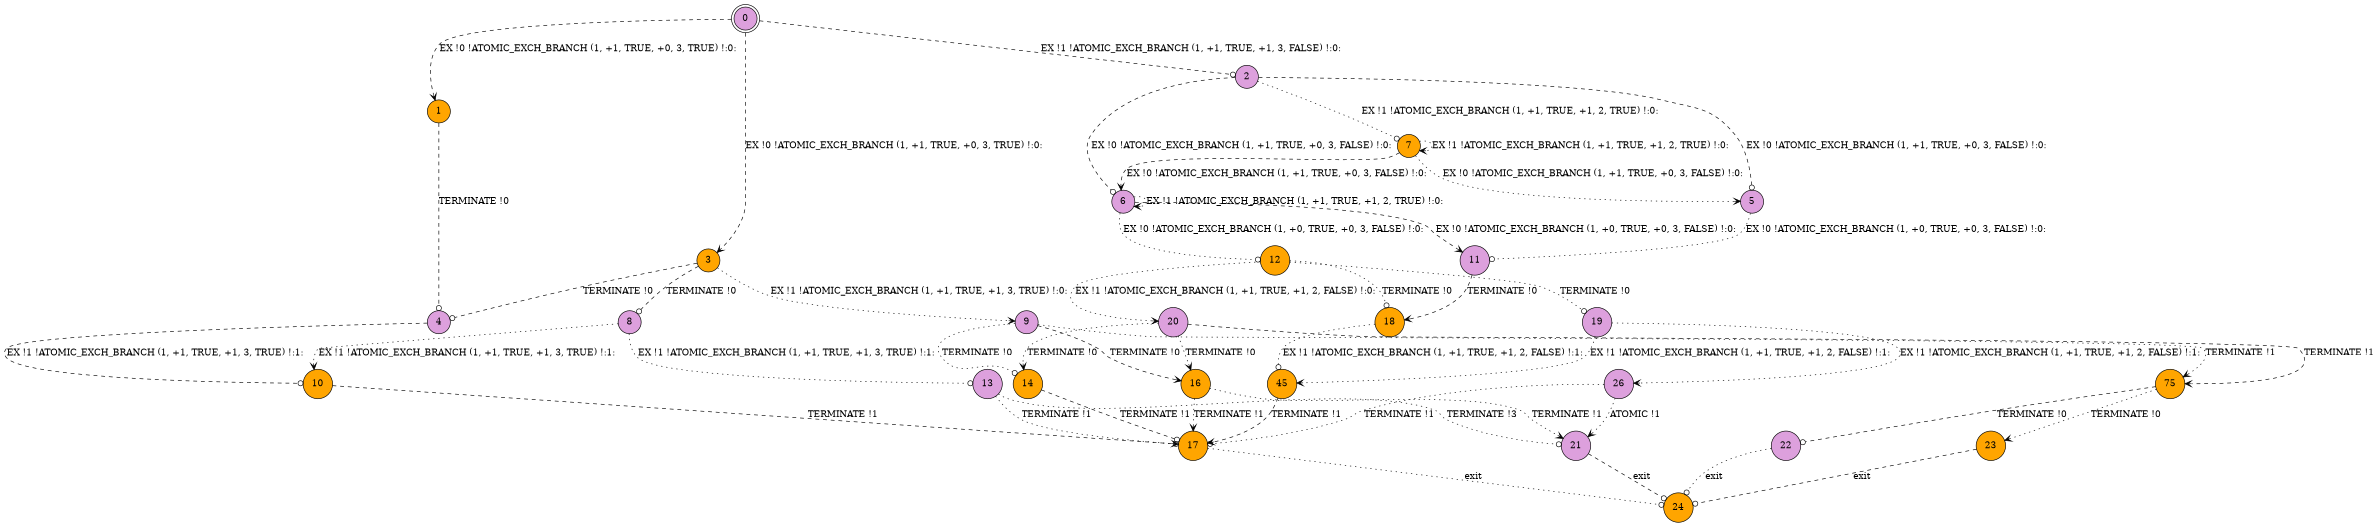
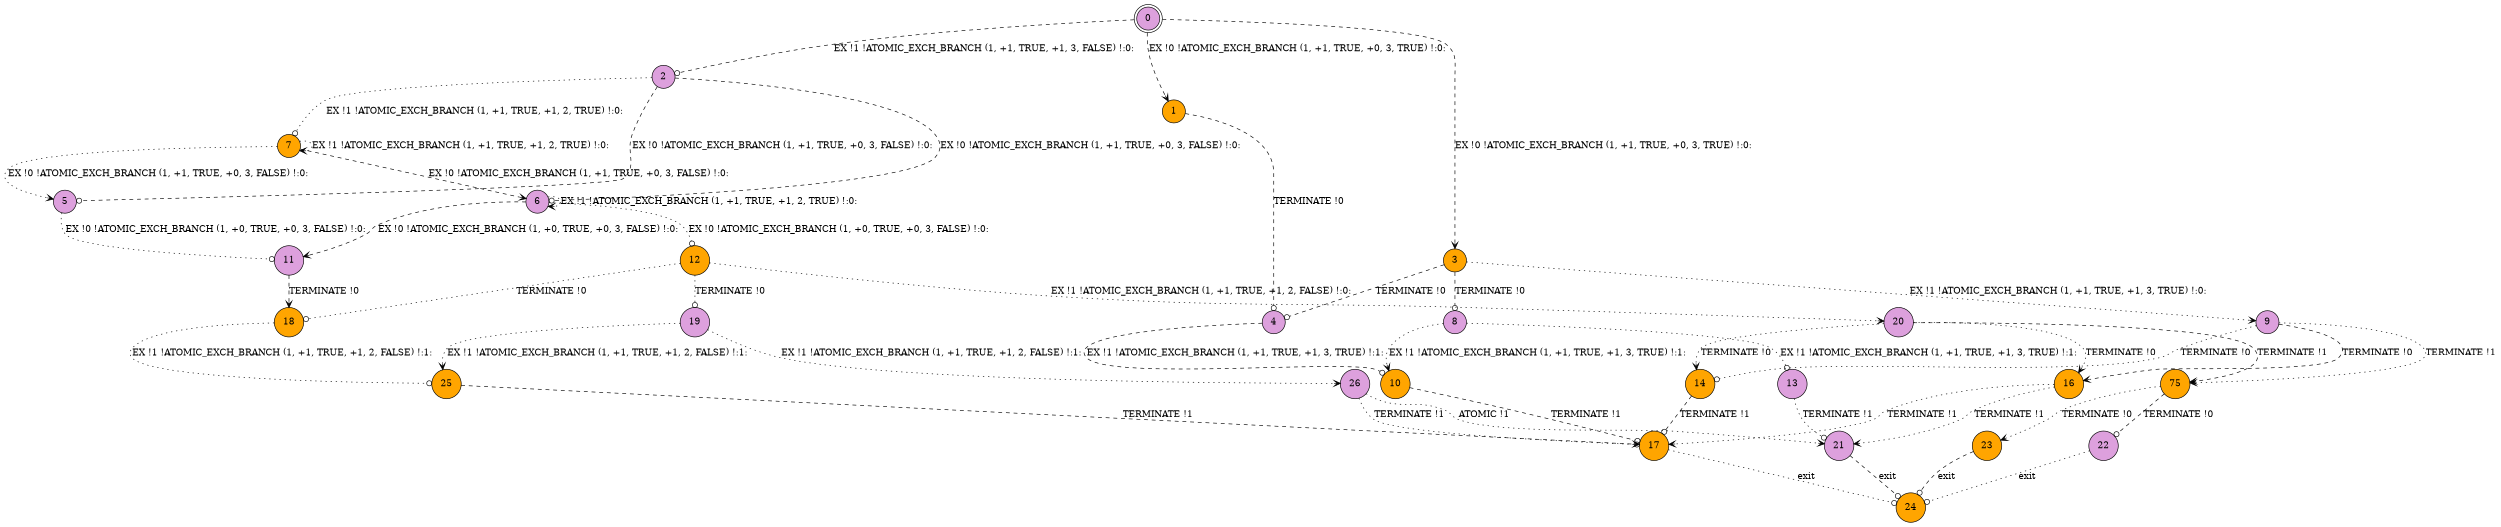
(1282, 384) -> (447, 384)
(1482, 415) -> (1838, 415)
(1074, 433) -> none
